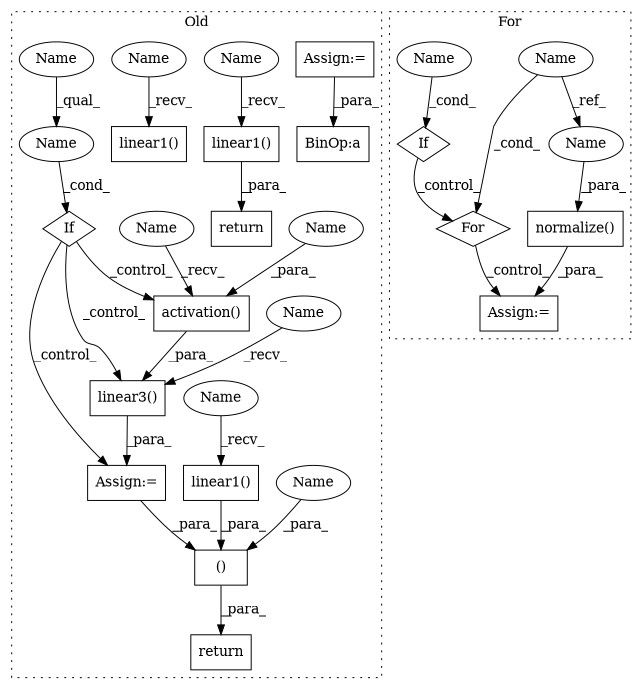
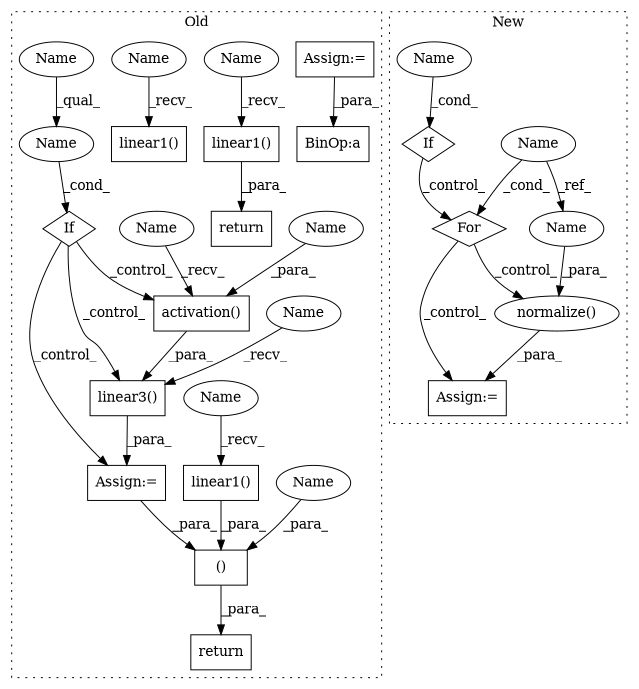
(510, 23) -> (508, 23)
(575, 229) -> (557, 314)
none -> (490, 273)
